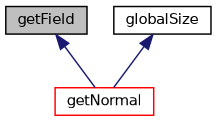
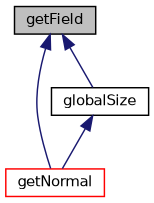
none -> (81, 67)
